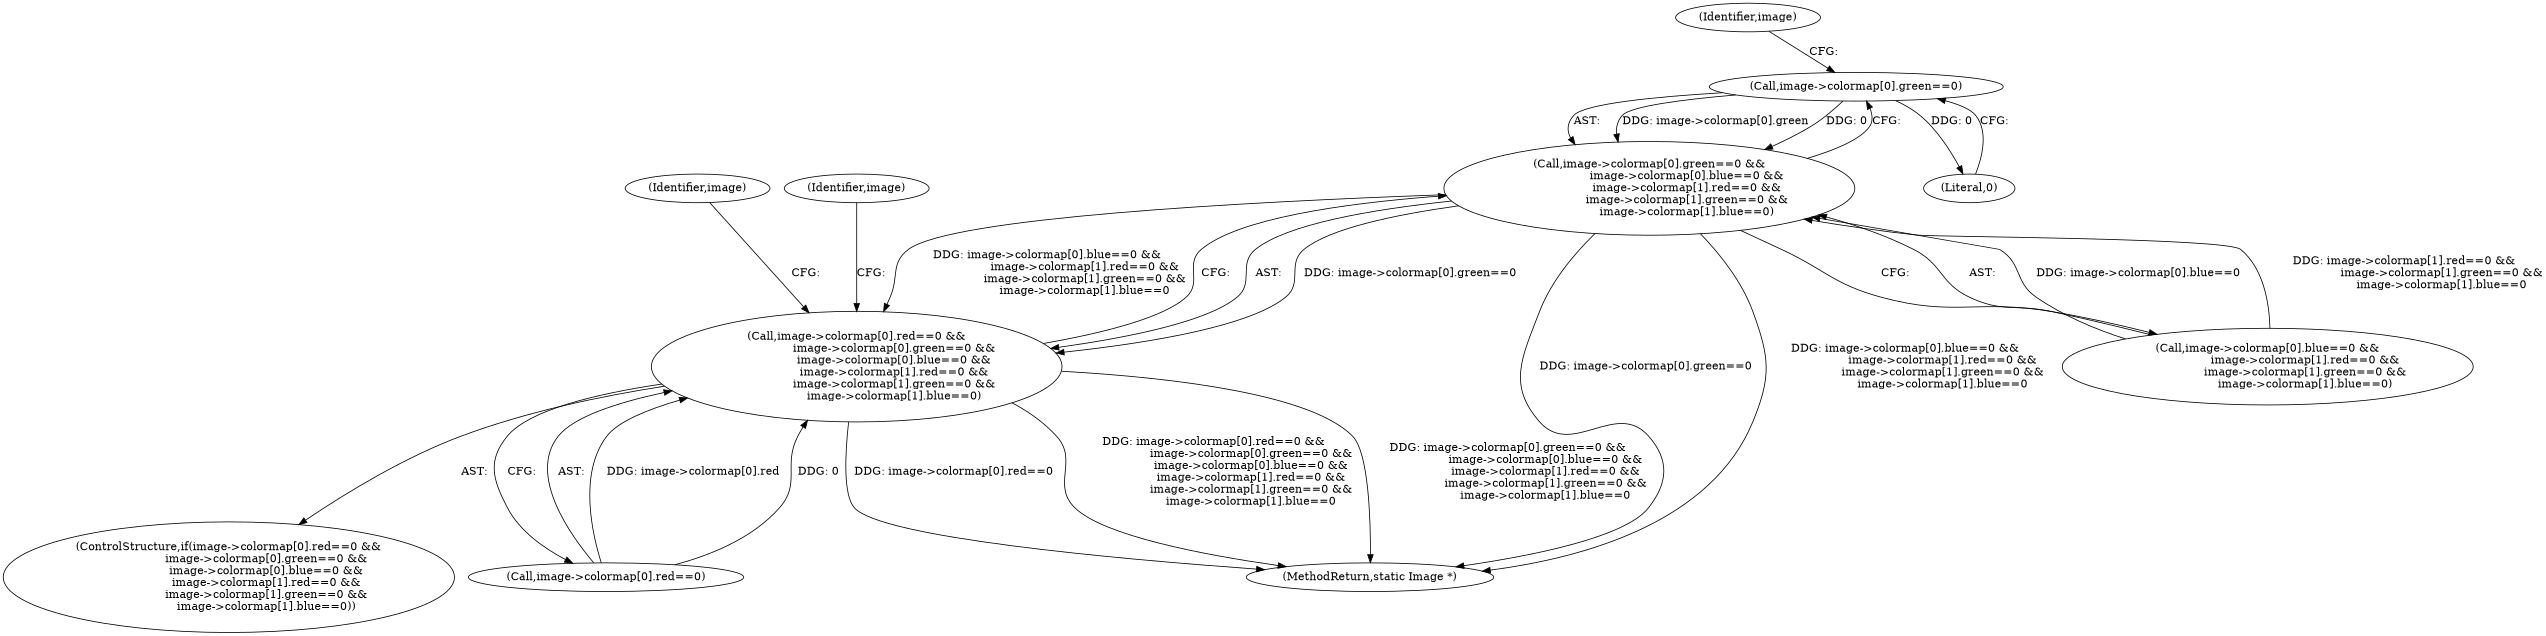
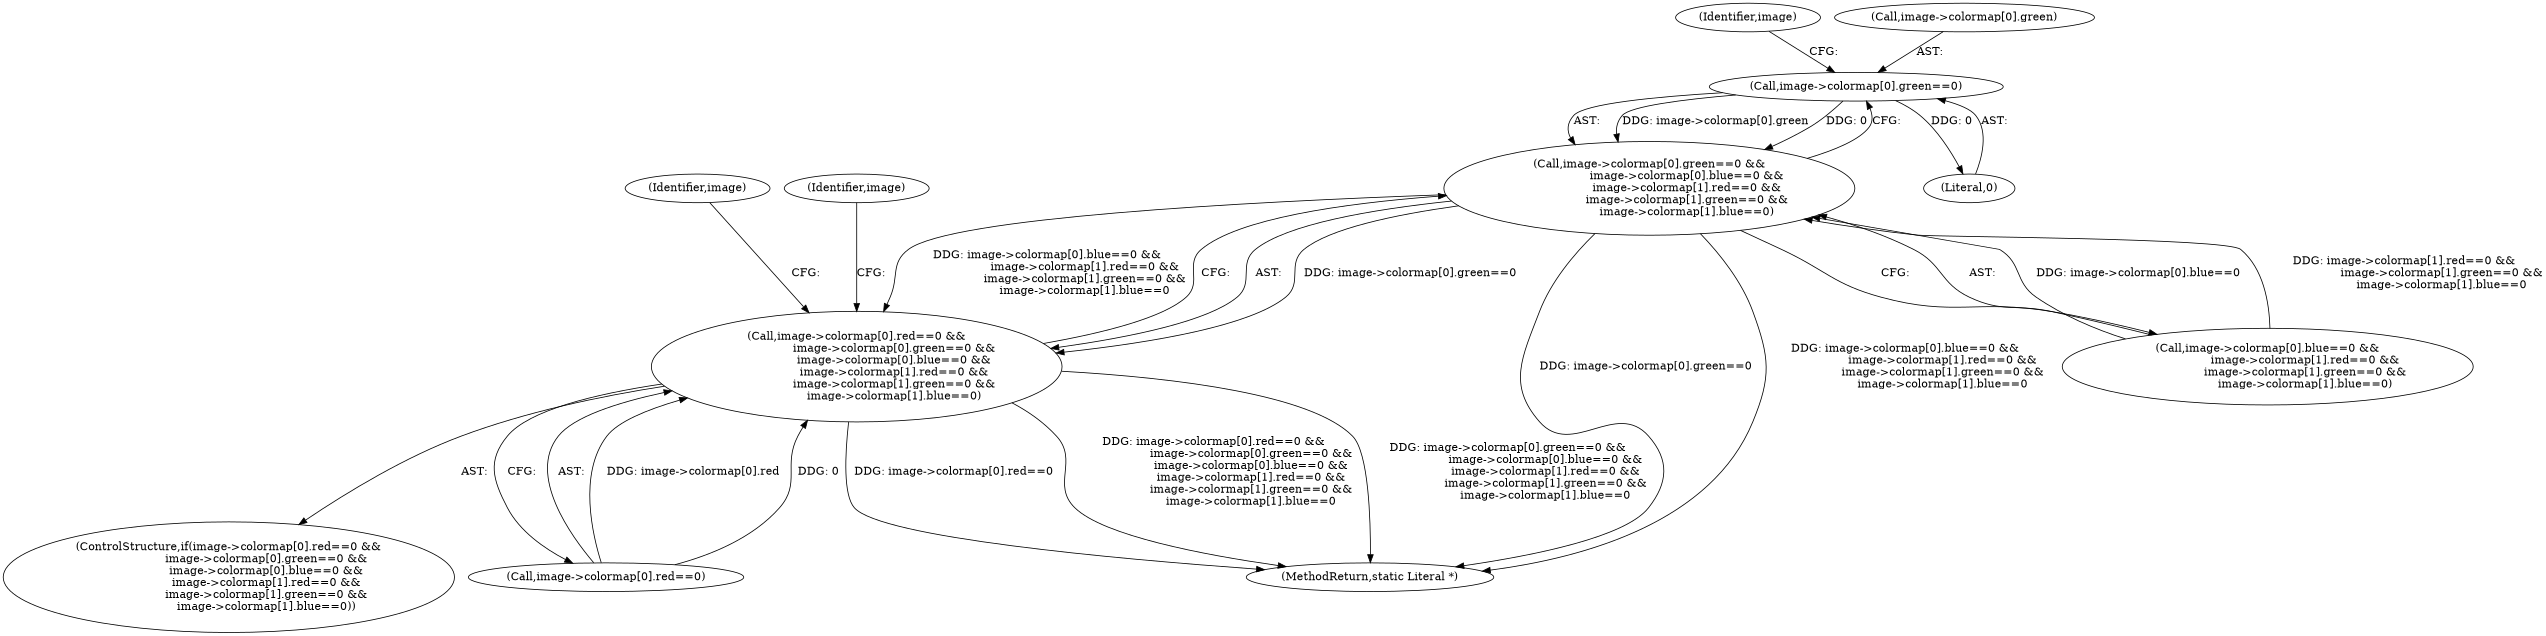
none -> (1965, 18)
(1996, 121) -> (1996, 121)
(1370, 577) -> (1370, 577)
